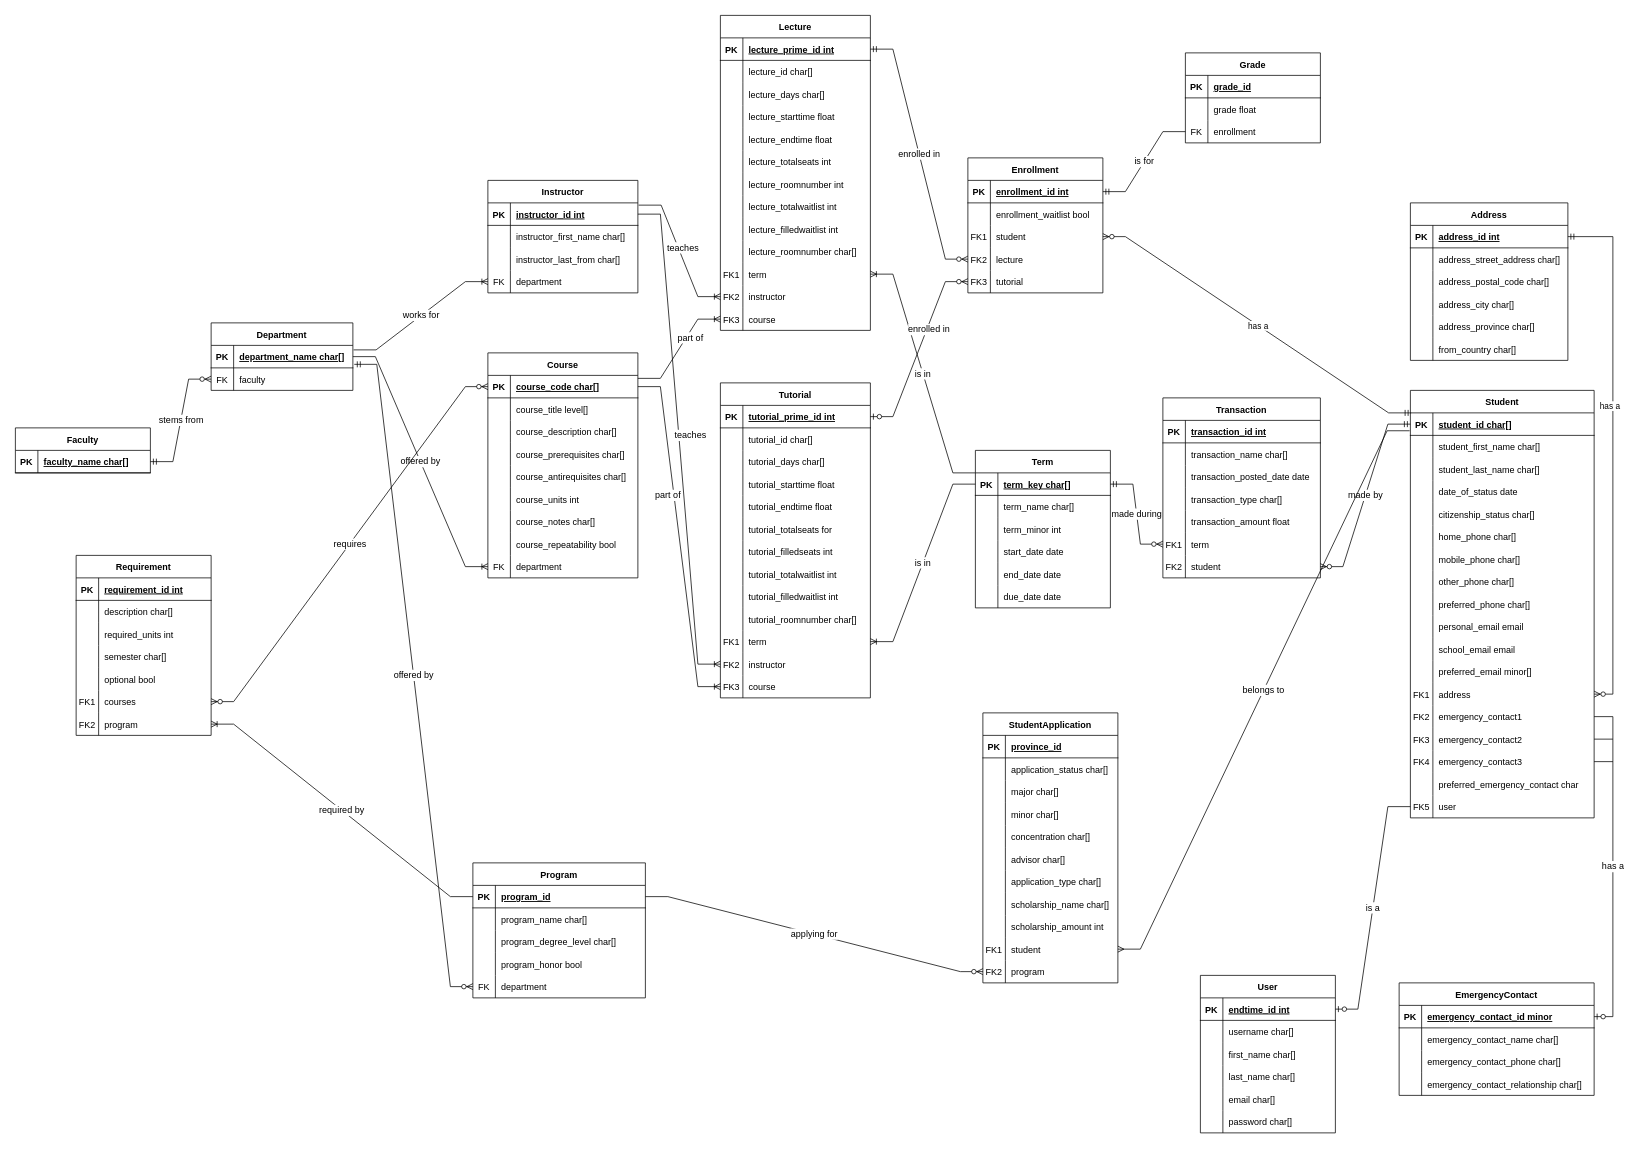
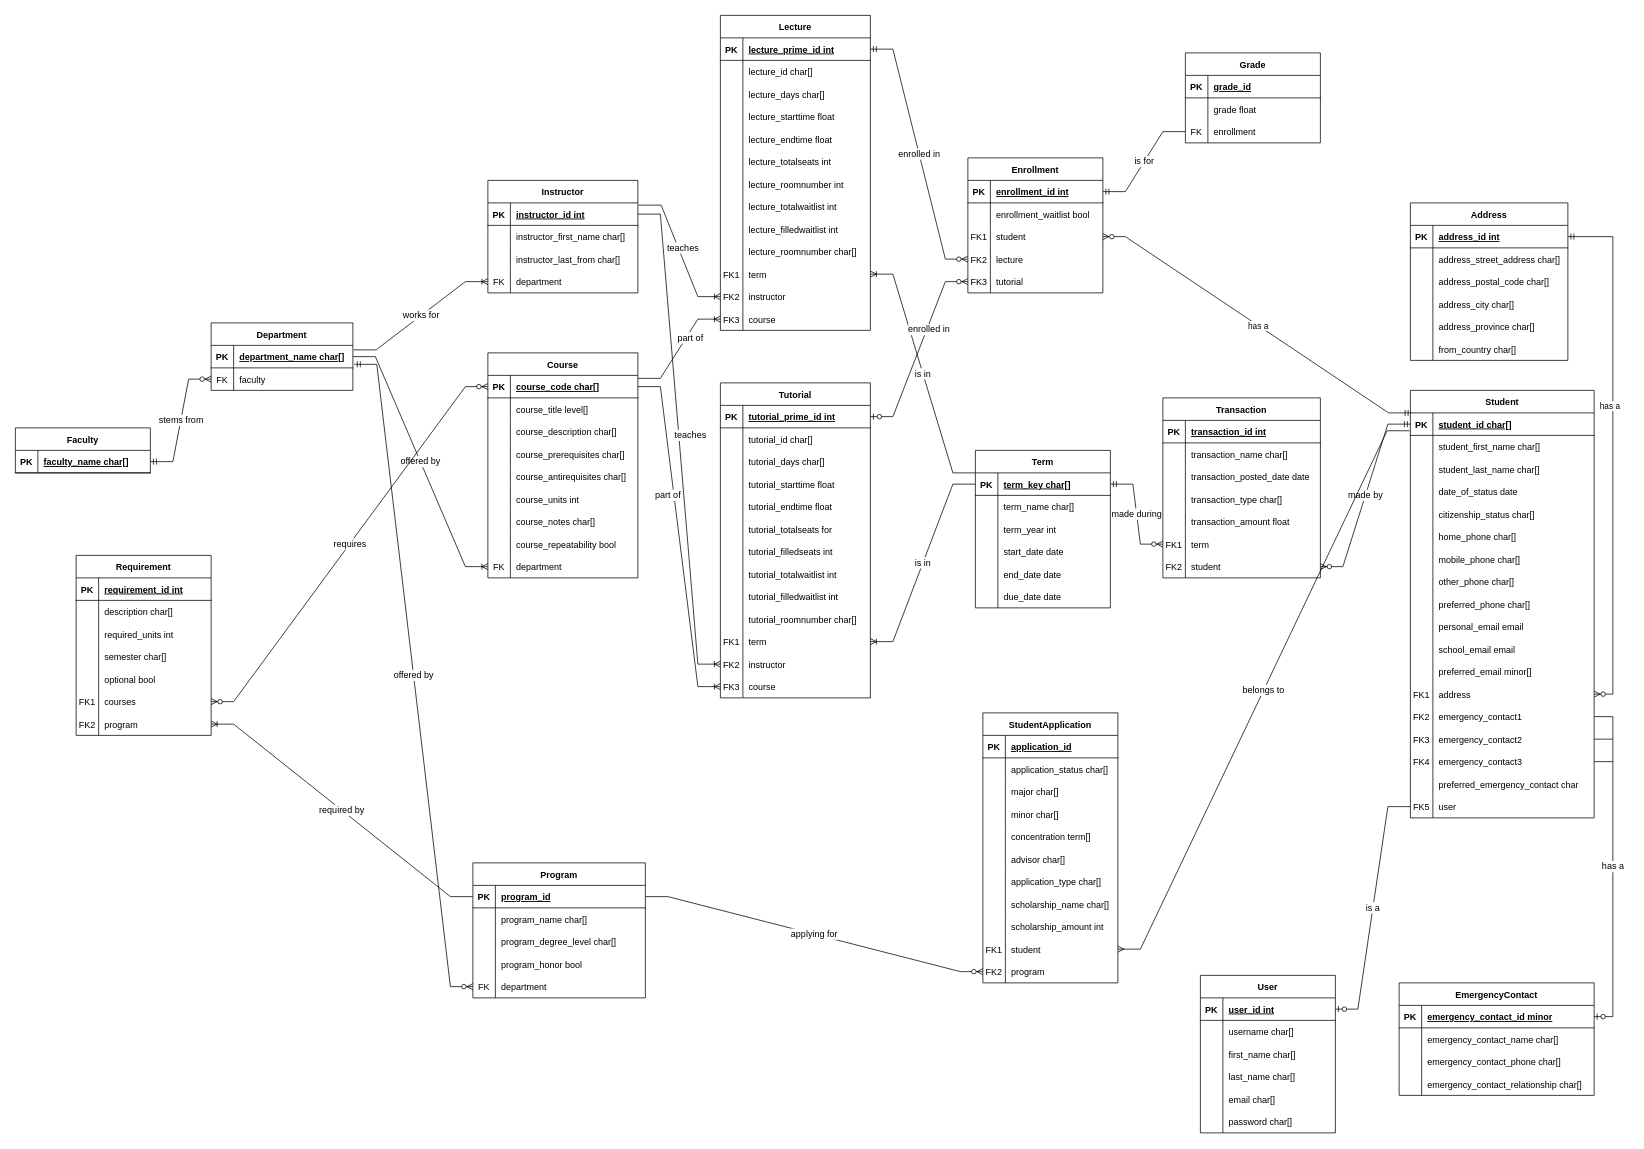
(1035, 530) -> (1034, 530)
(1036, 747) -> (1042, 747)
(1059, 837) -> (1059, 837)
(1259, 1010) -> (1253, 1010)
